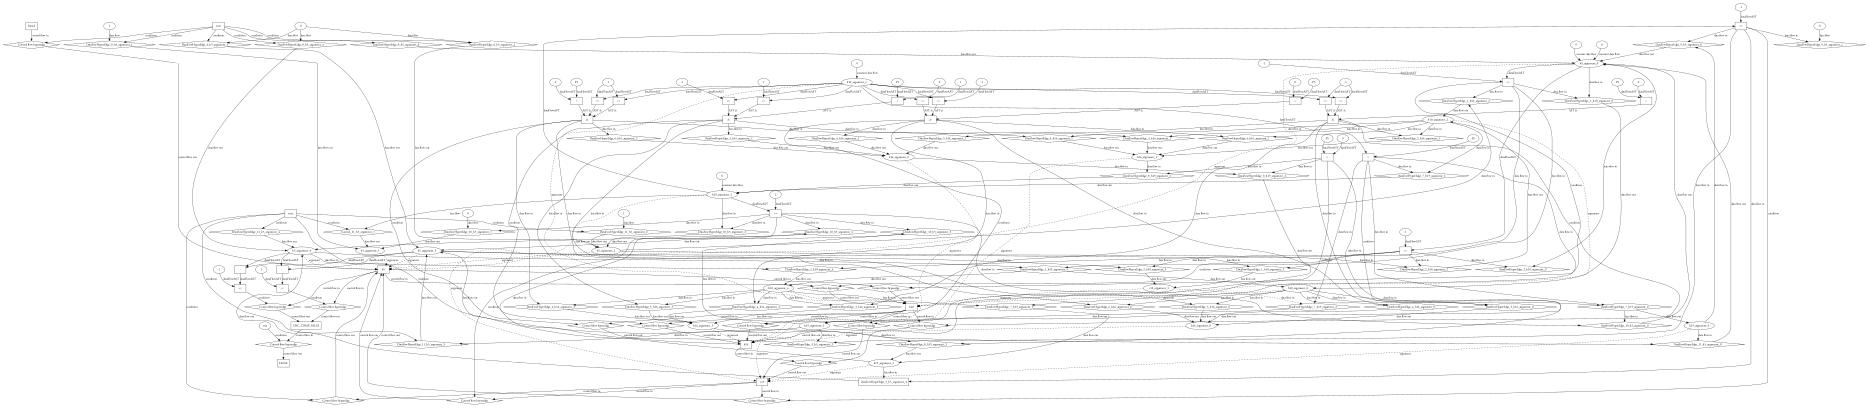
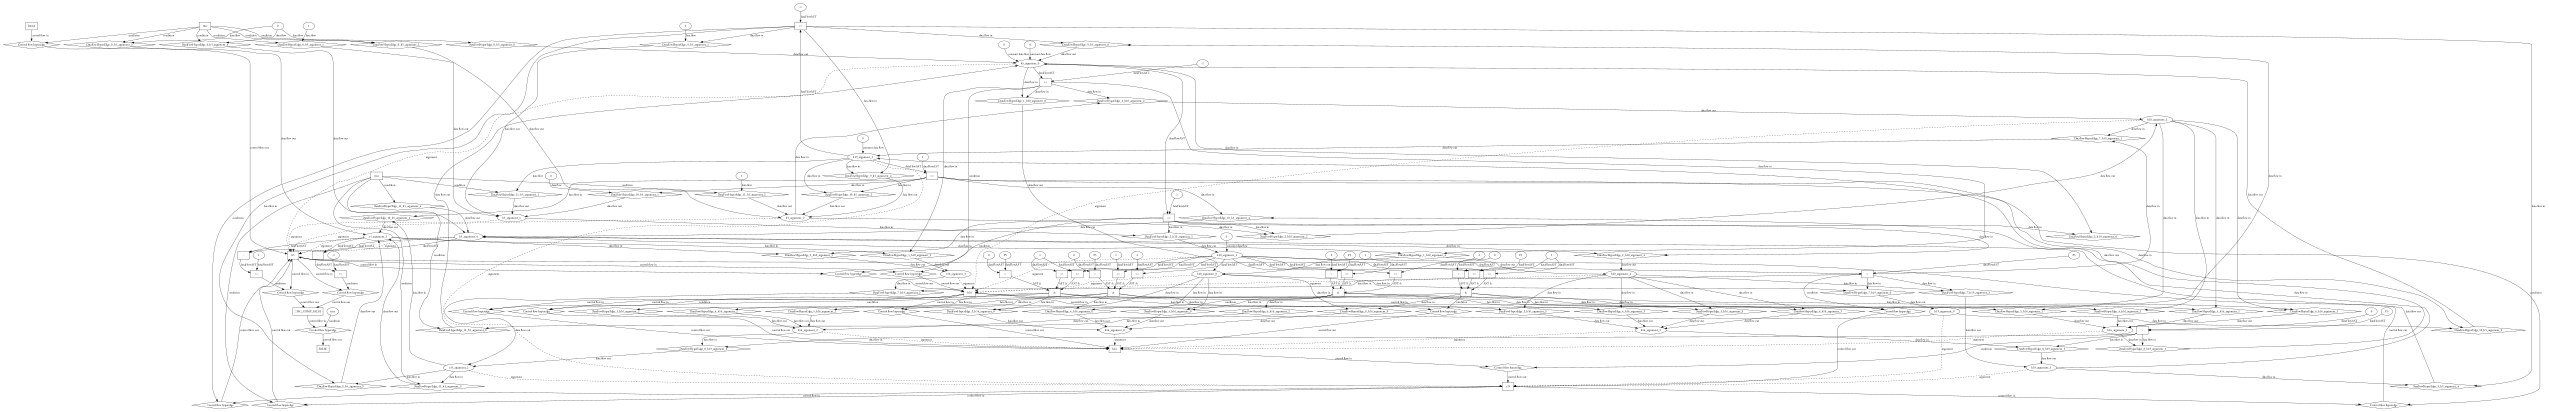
none -> (533, 103)
none -> (868, 176)
(358, 232) -> (515, 195)
none -> (1169, 237)
(1228, 292) -> (918, 279)
(1625, 315) -> (2203, 325)
(884, 382) -> (2436, 386)
